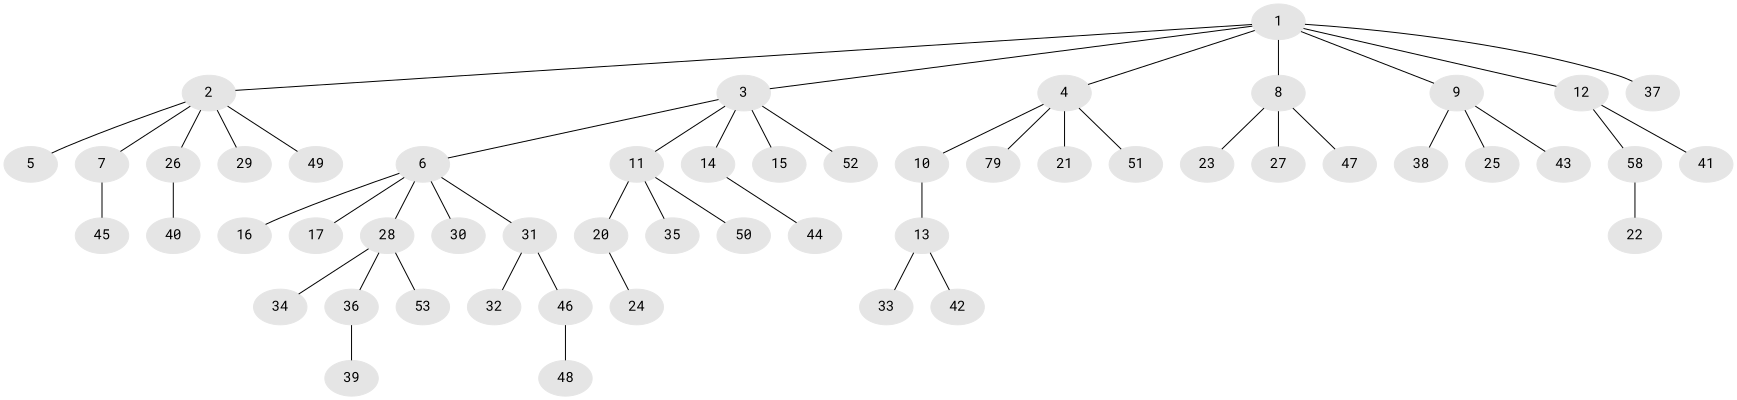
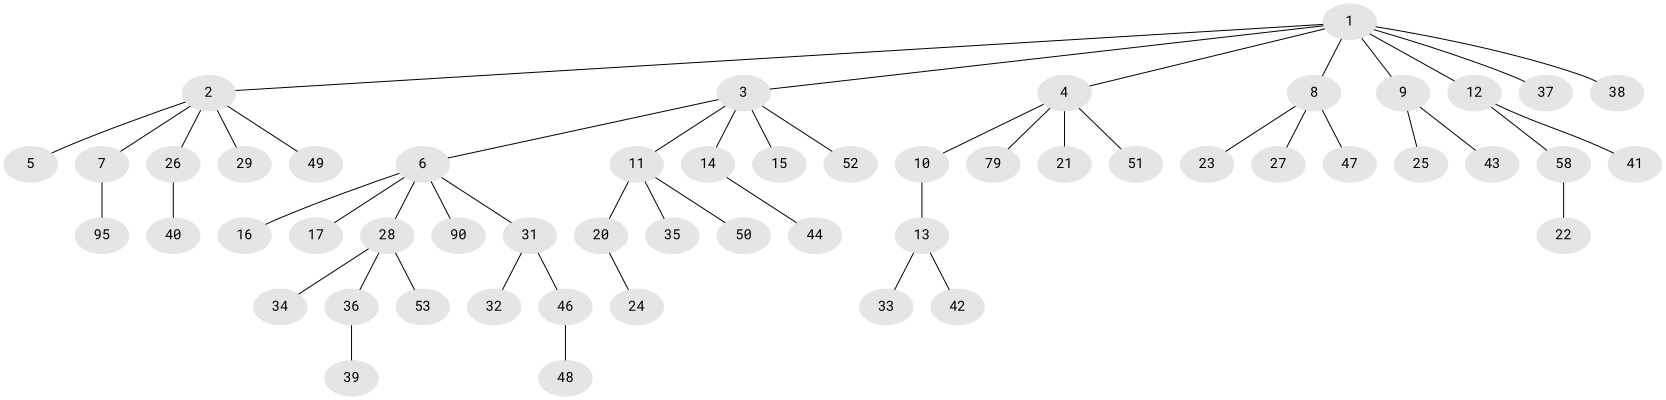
(1439, 129) -> (1488, 49)
(102, 236) -> (102, 236)
(458, 236) -> (458, 236)
